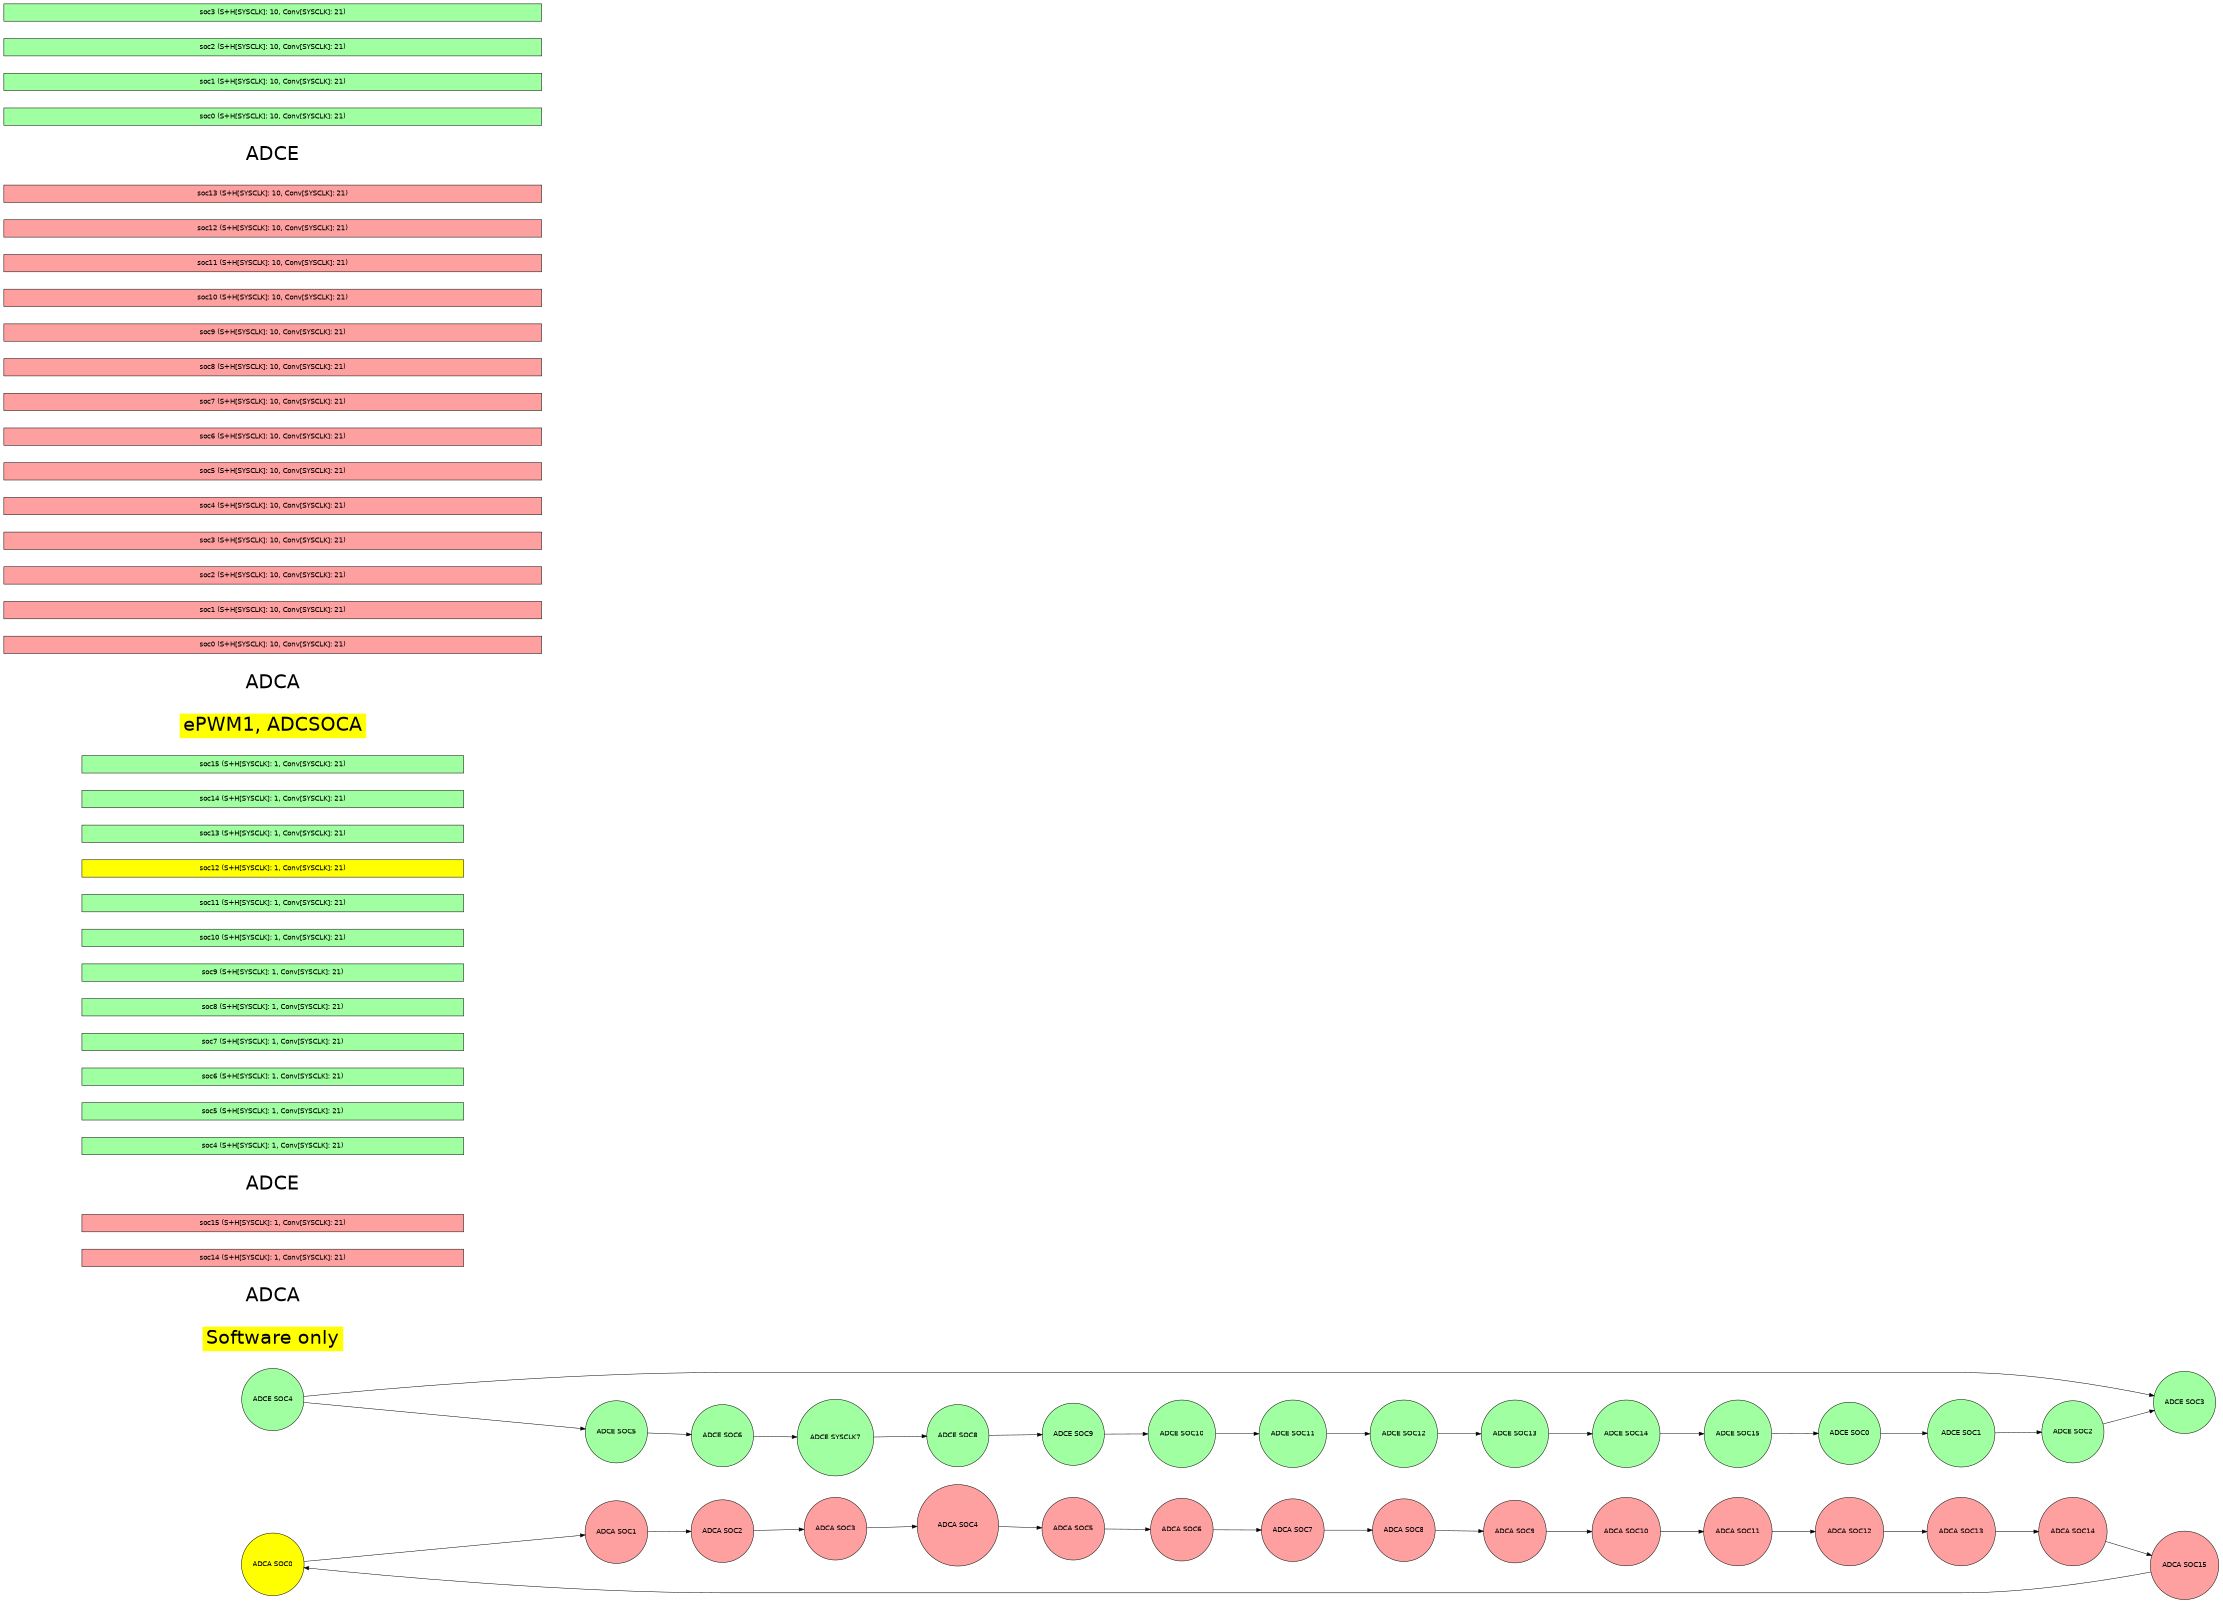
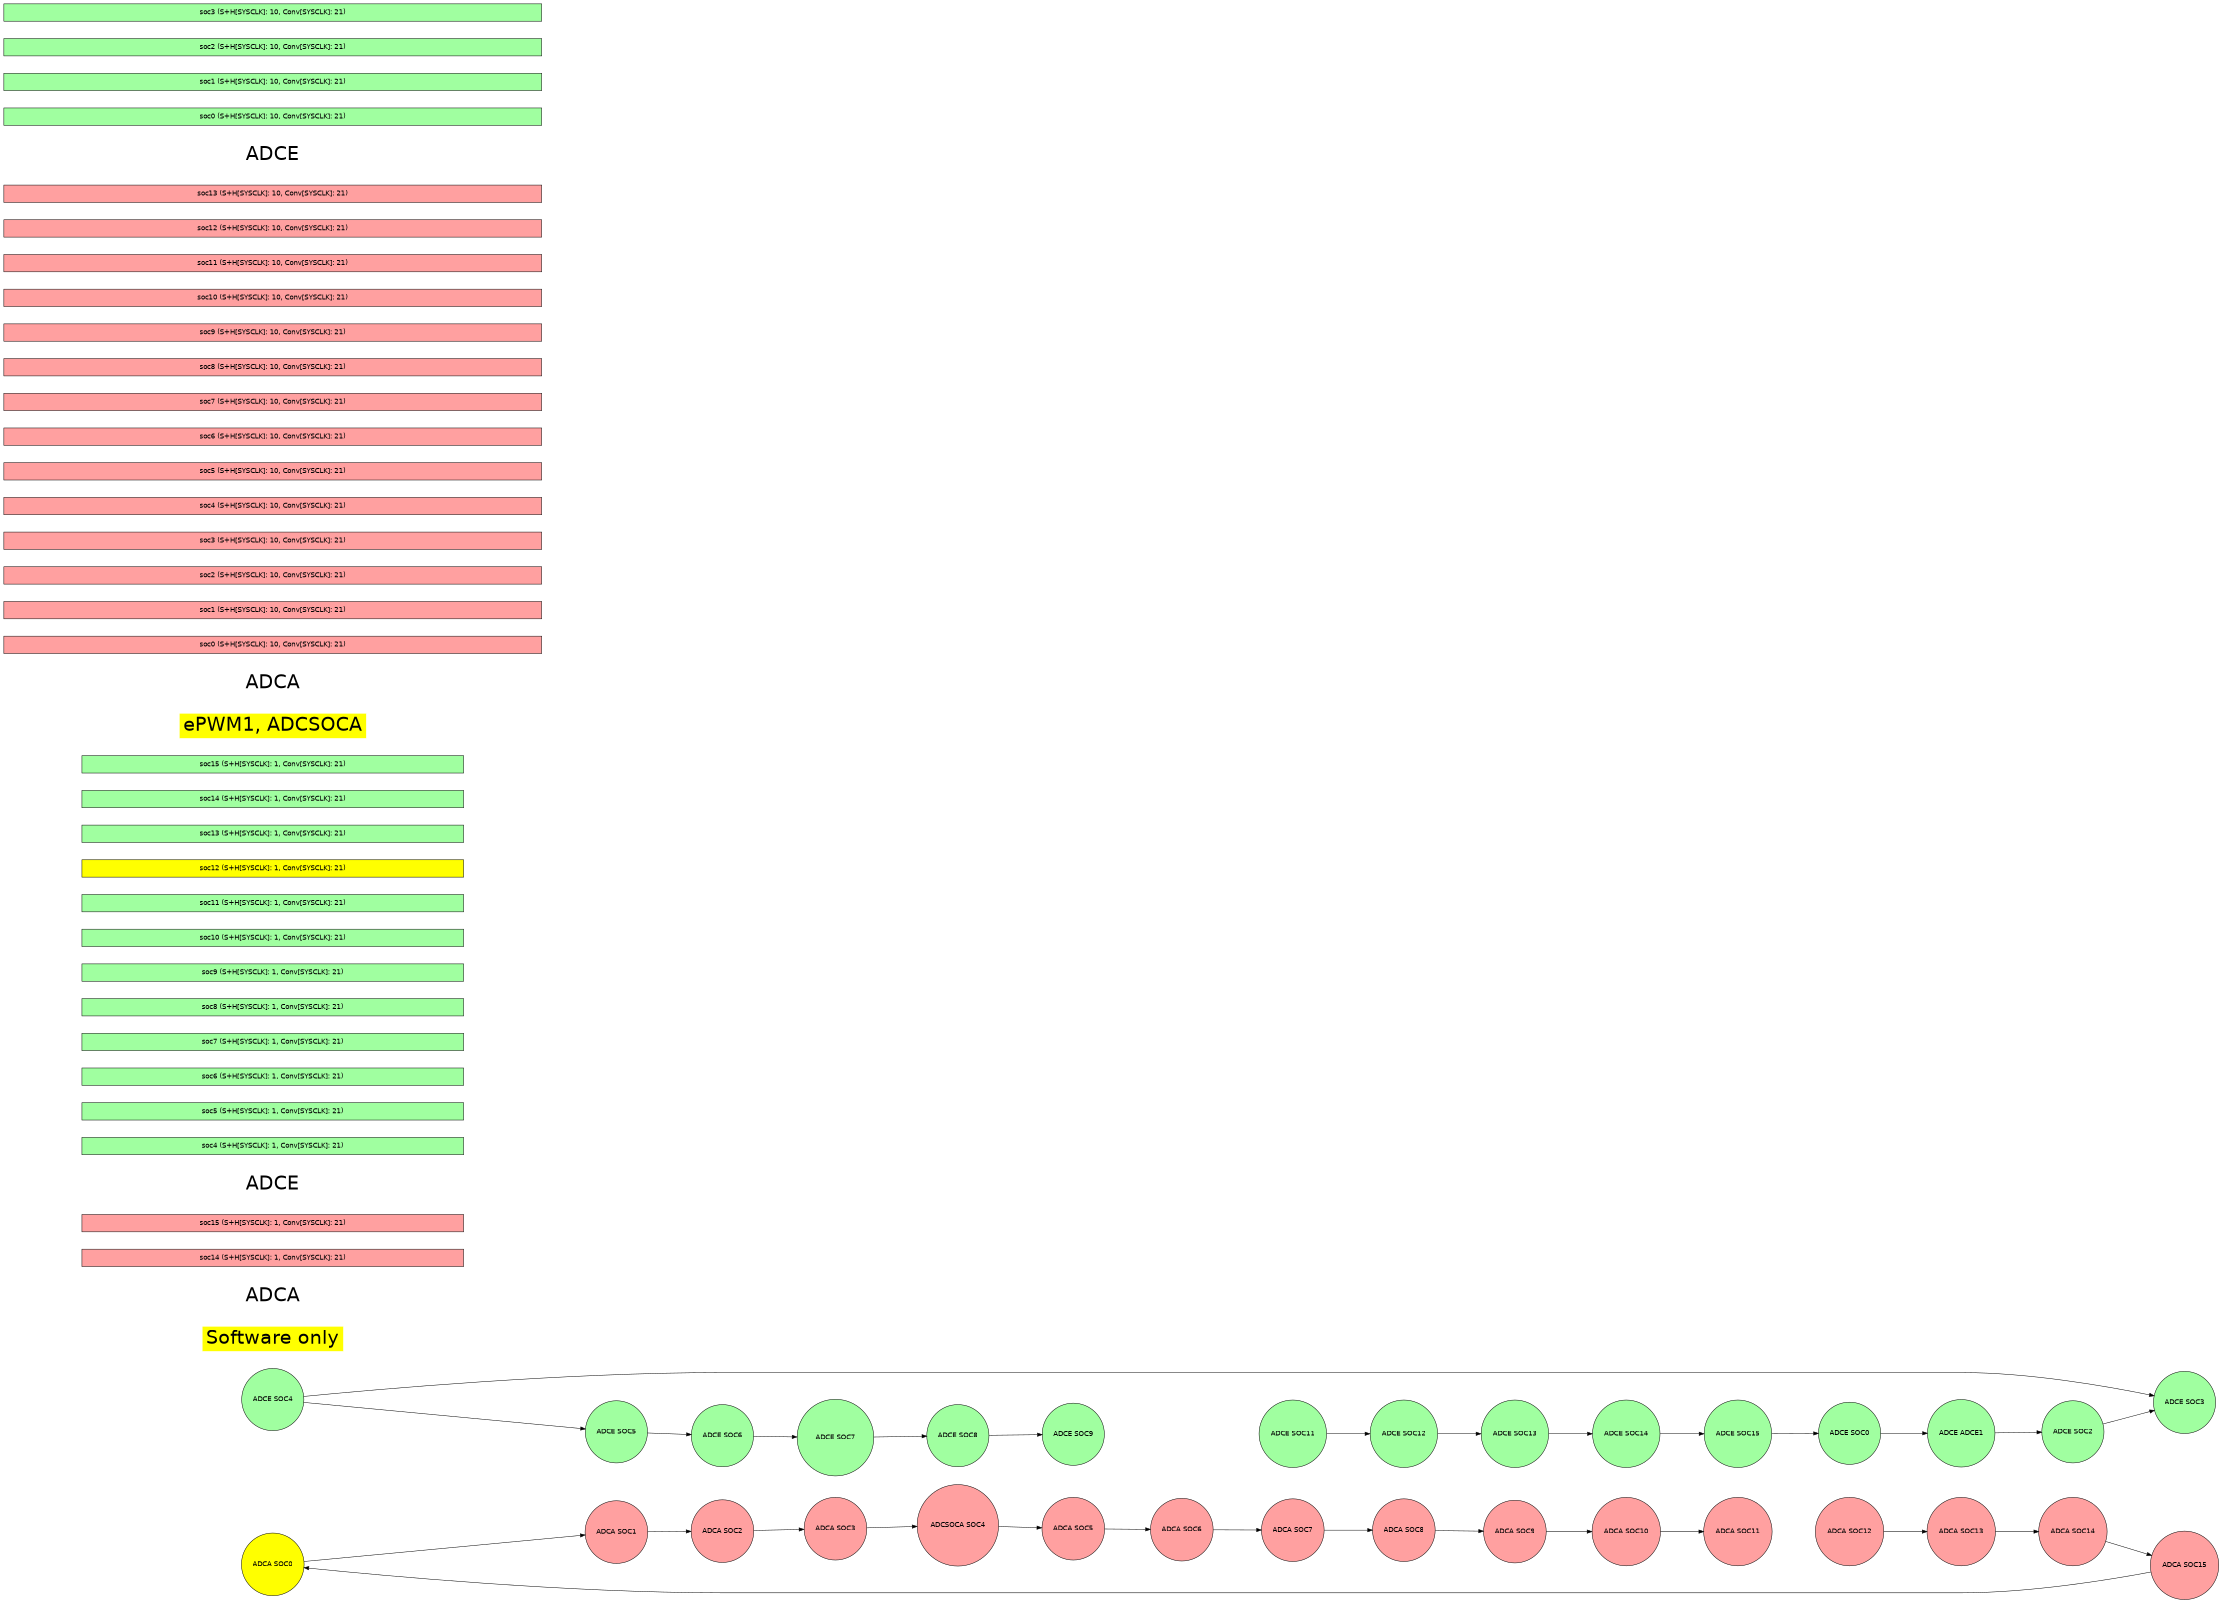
(1961, 1433) -> (1961, 1433)
(1182, 1434) -> none
(835, 1438) -> (835, 1438)
(958, 1525) -> (958, 1525)
(1791, 1532) -> none
